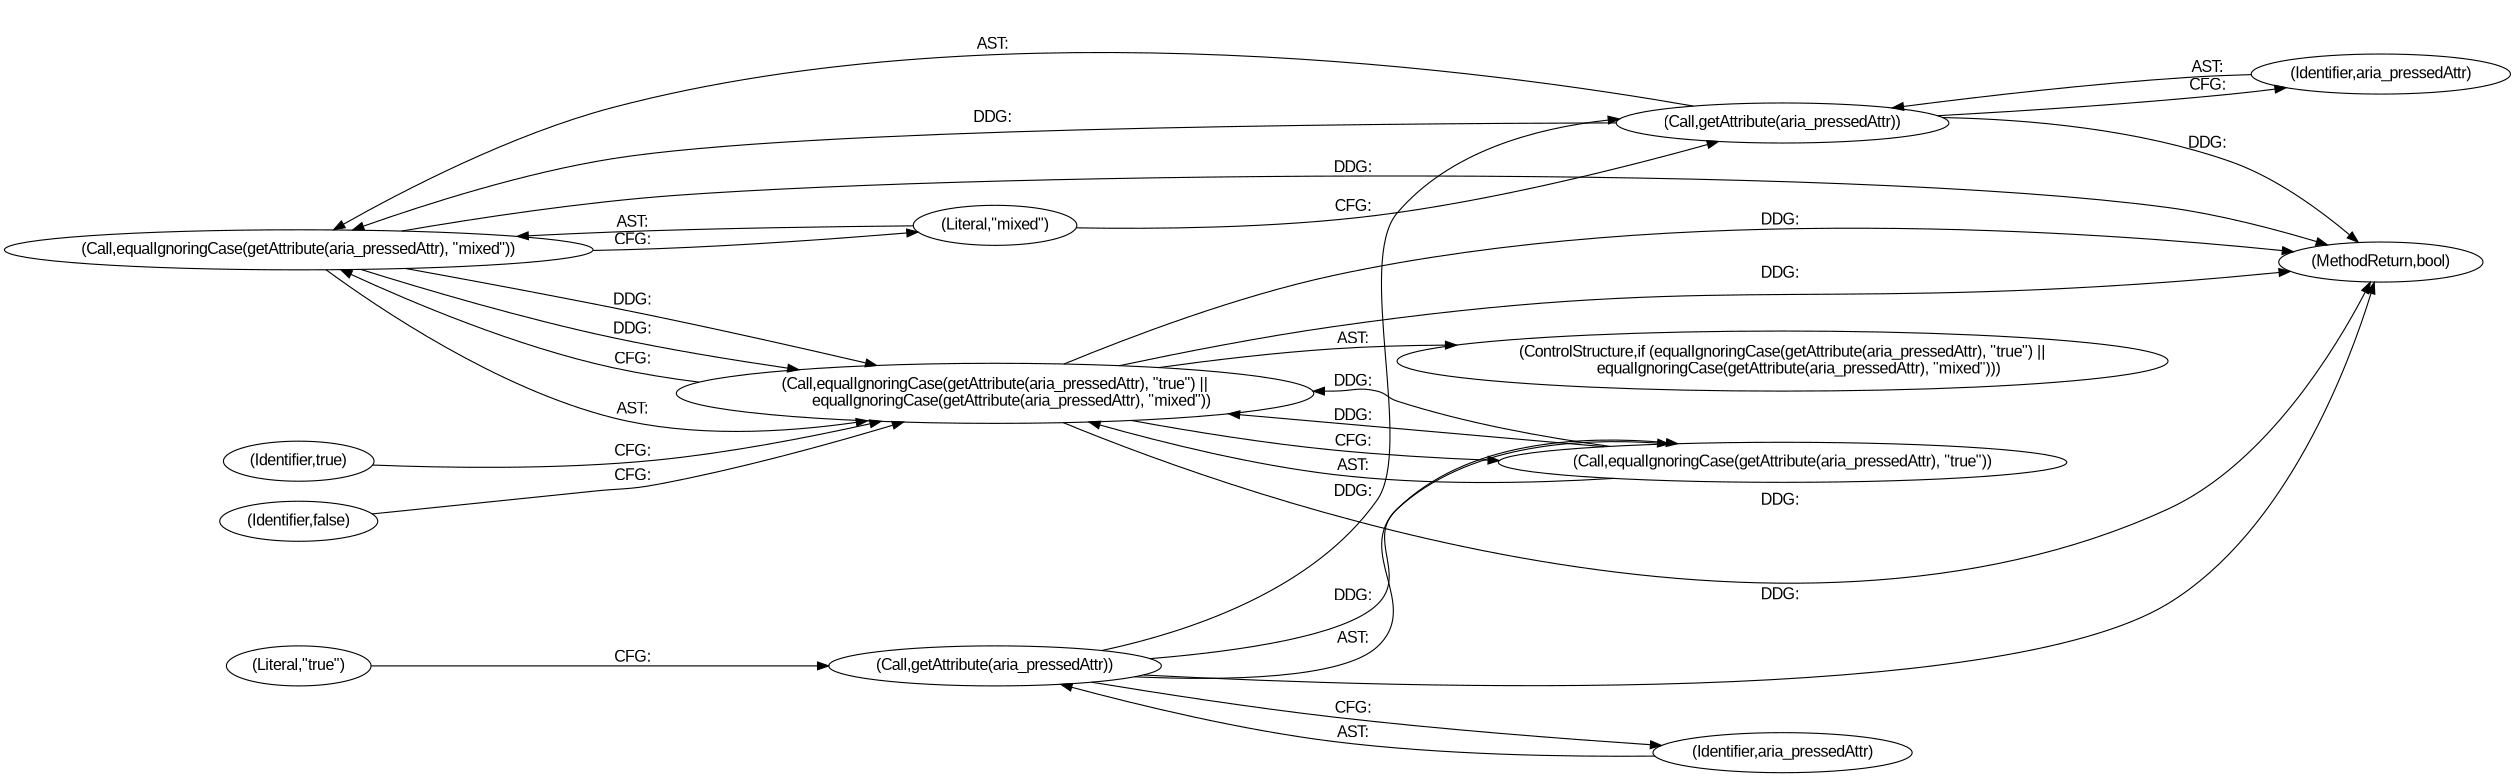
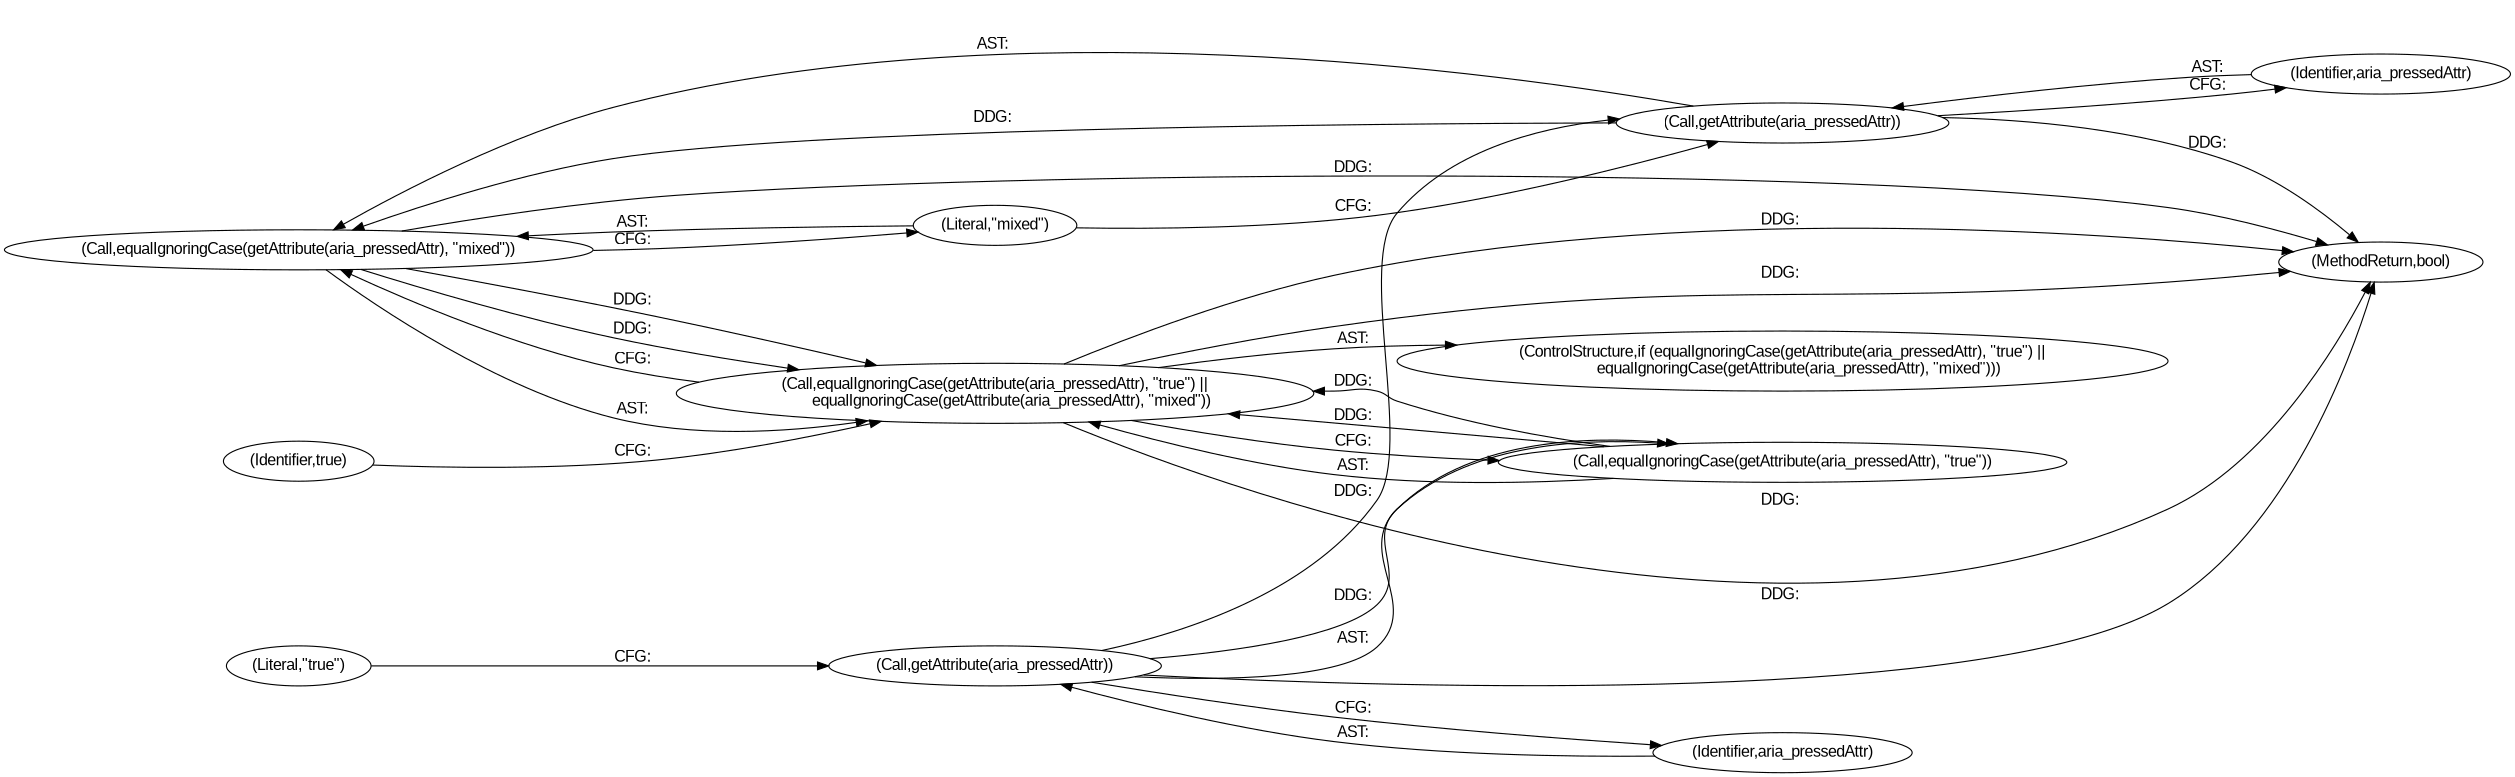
(299, 521) -> none
